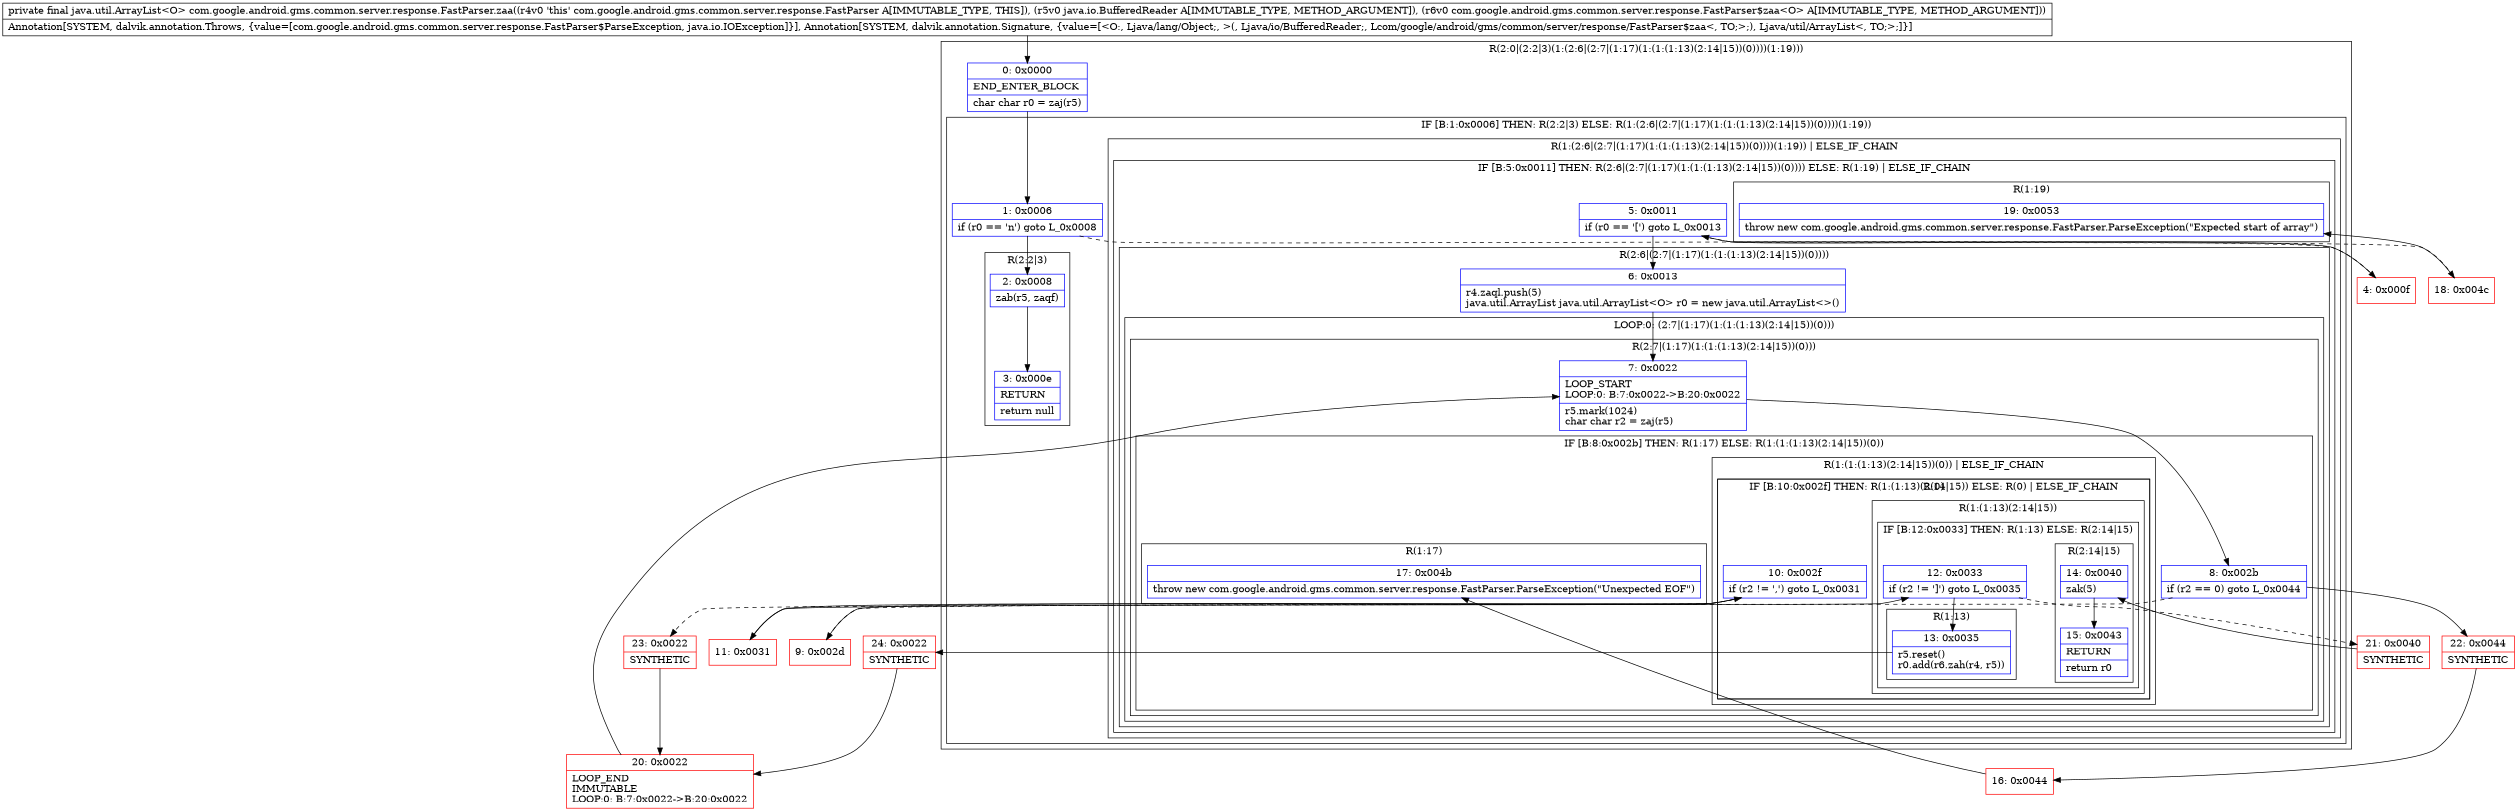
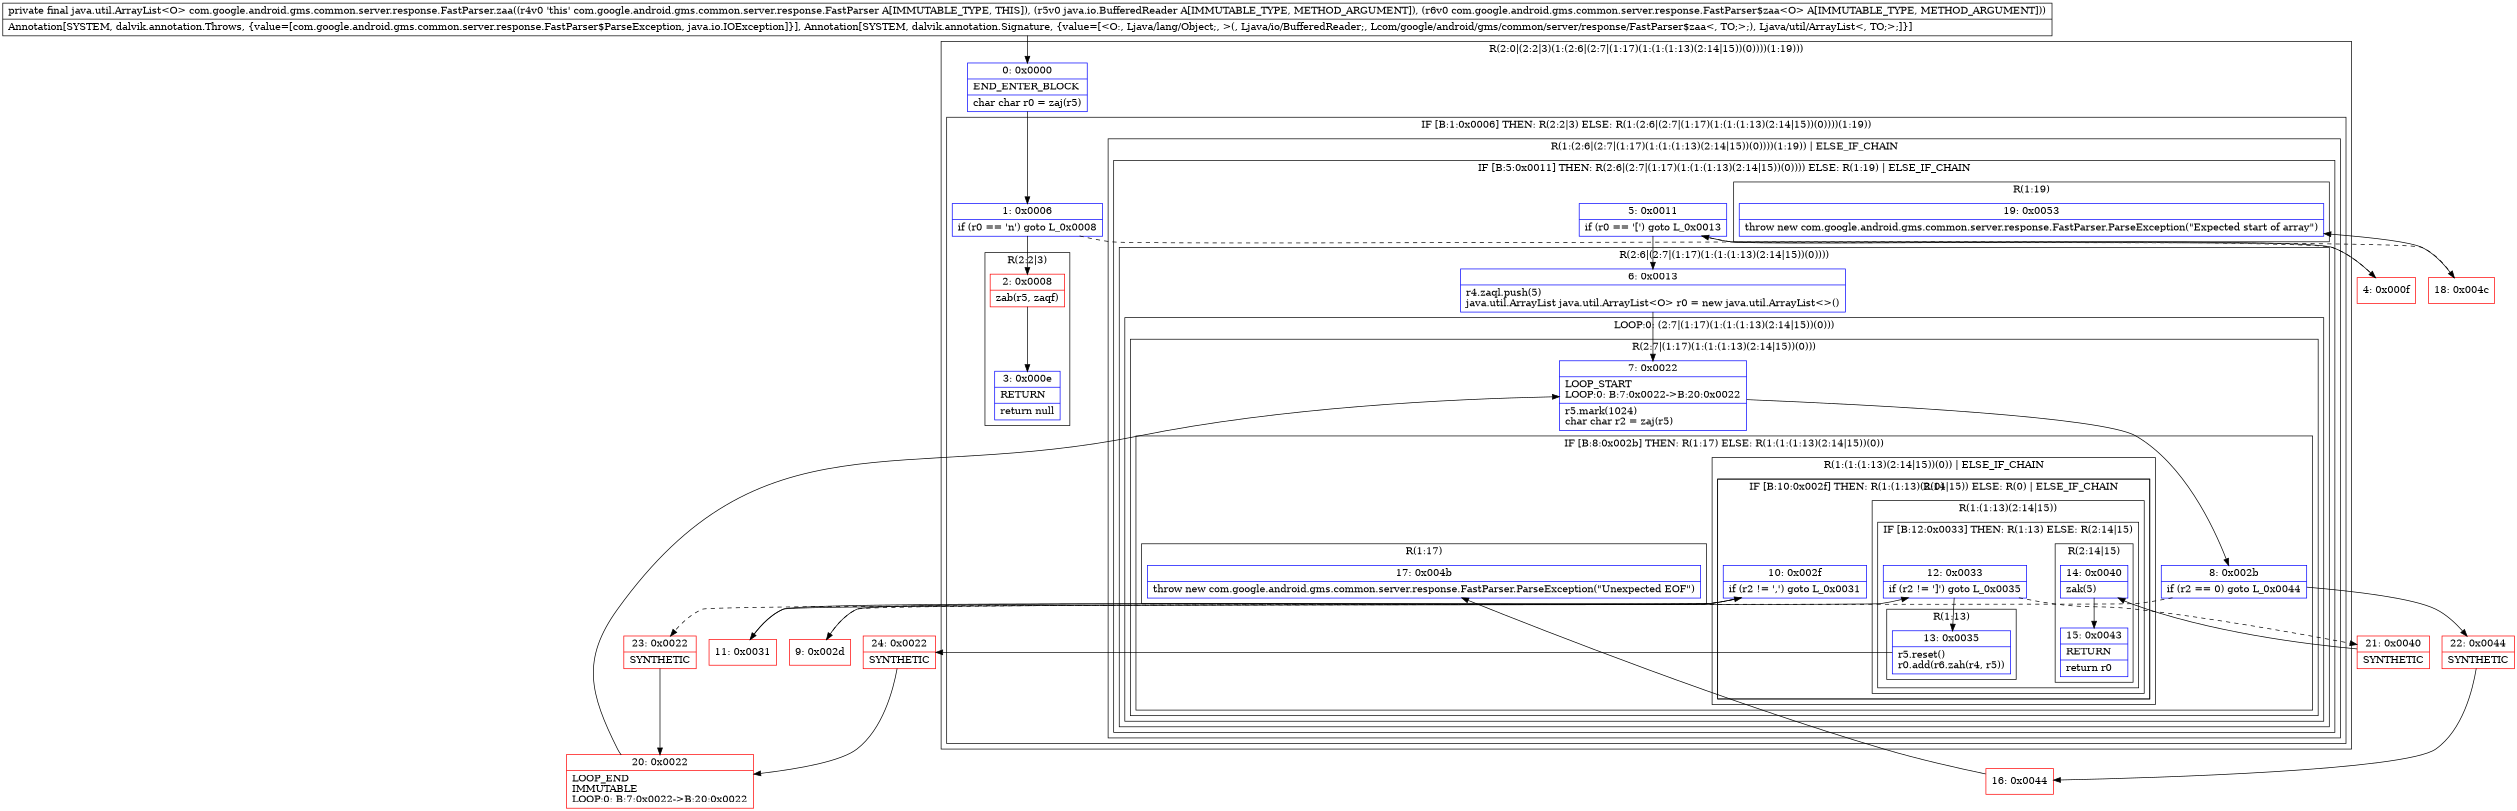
(1027, 291) -> (1027, 291)
